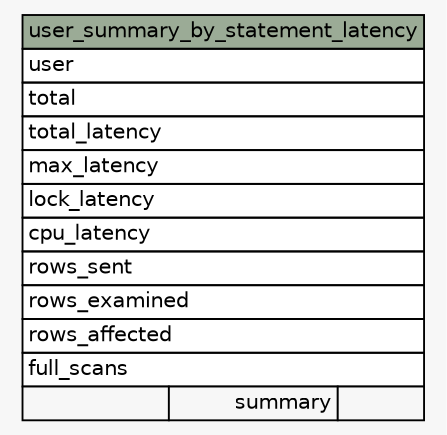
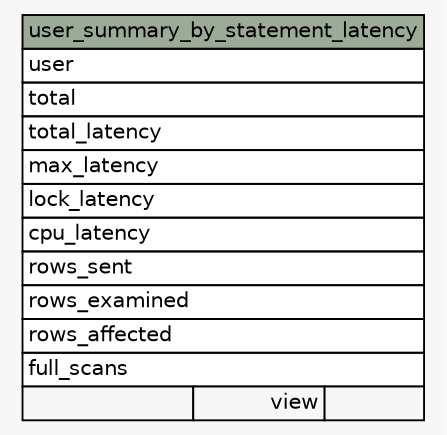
(283, 402) -> (295, 402)
